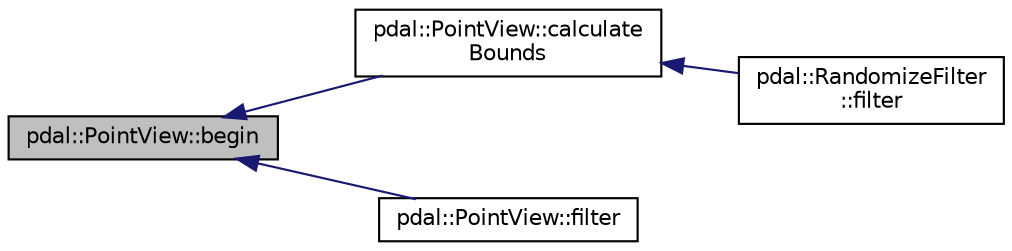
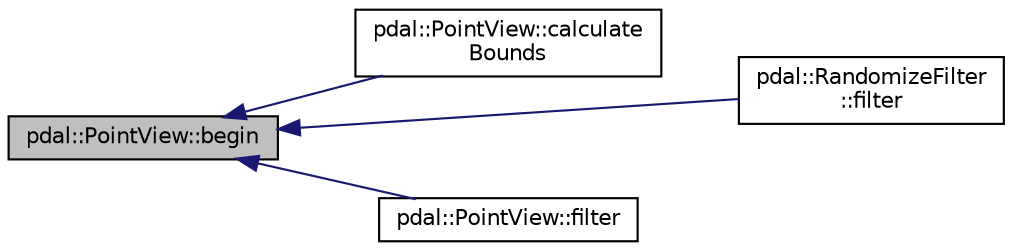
(711, 70) -> (519, 113)
